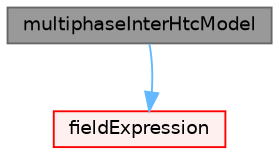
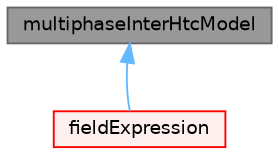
(152, 68) -> (127, 87)
